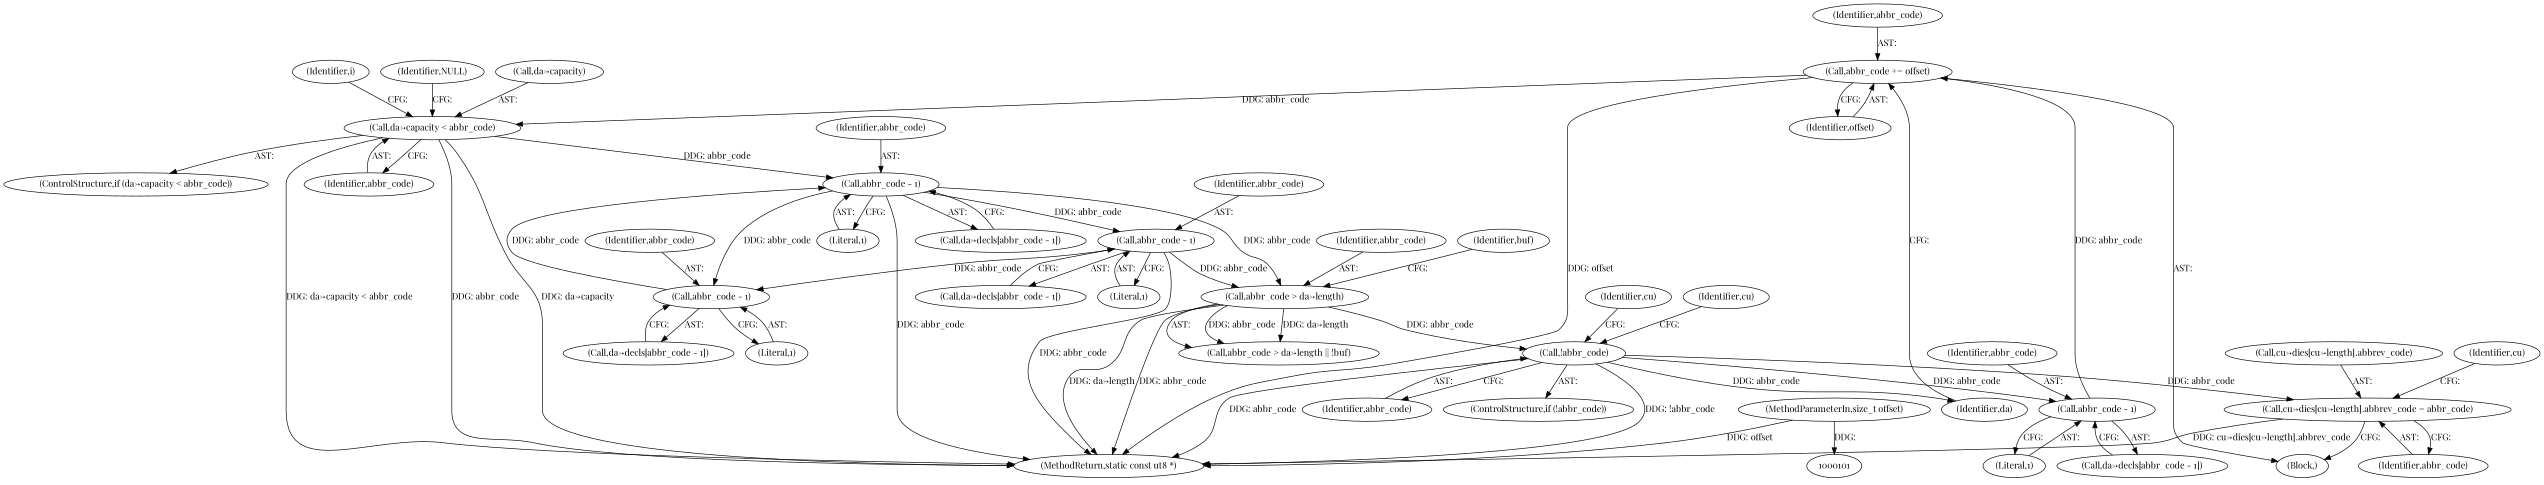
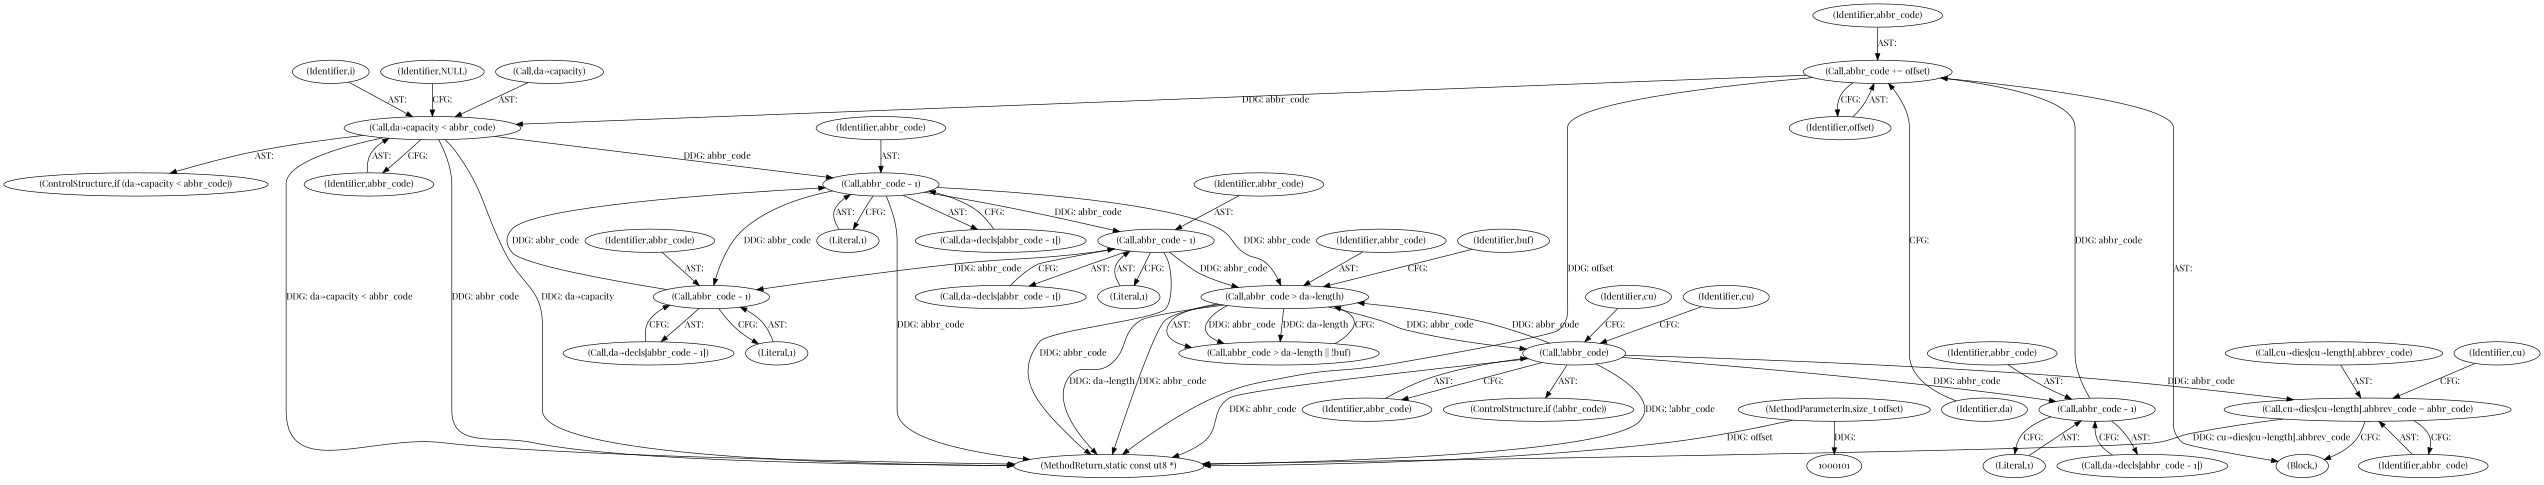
(399, 100) -> (399, 100)
none -> (1353, 327)
(1777, 391) -> (1458, 317)
